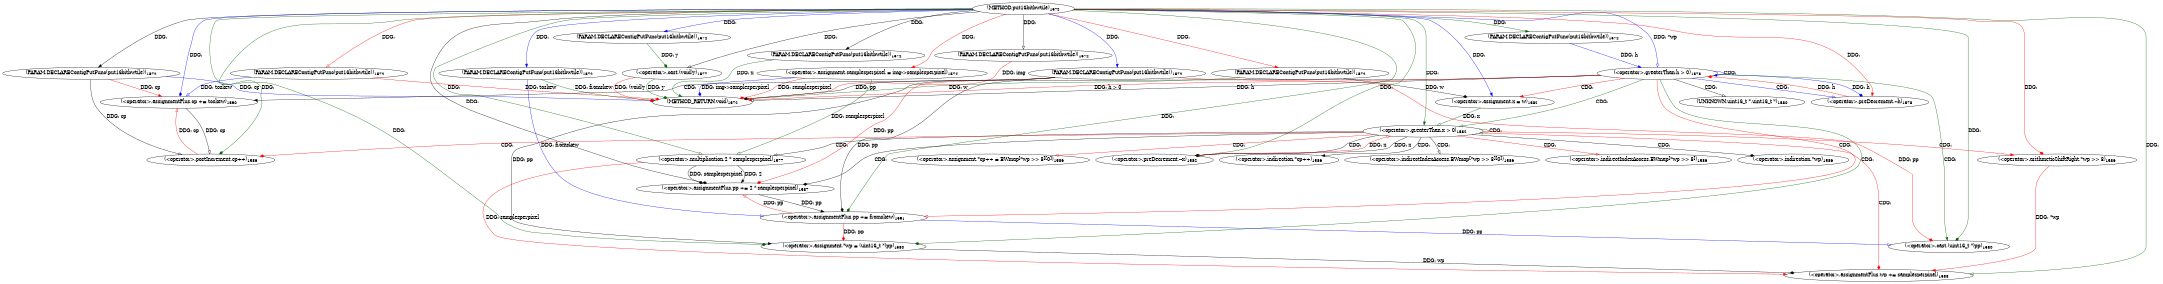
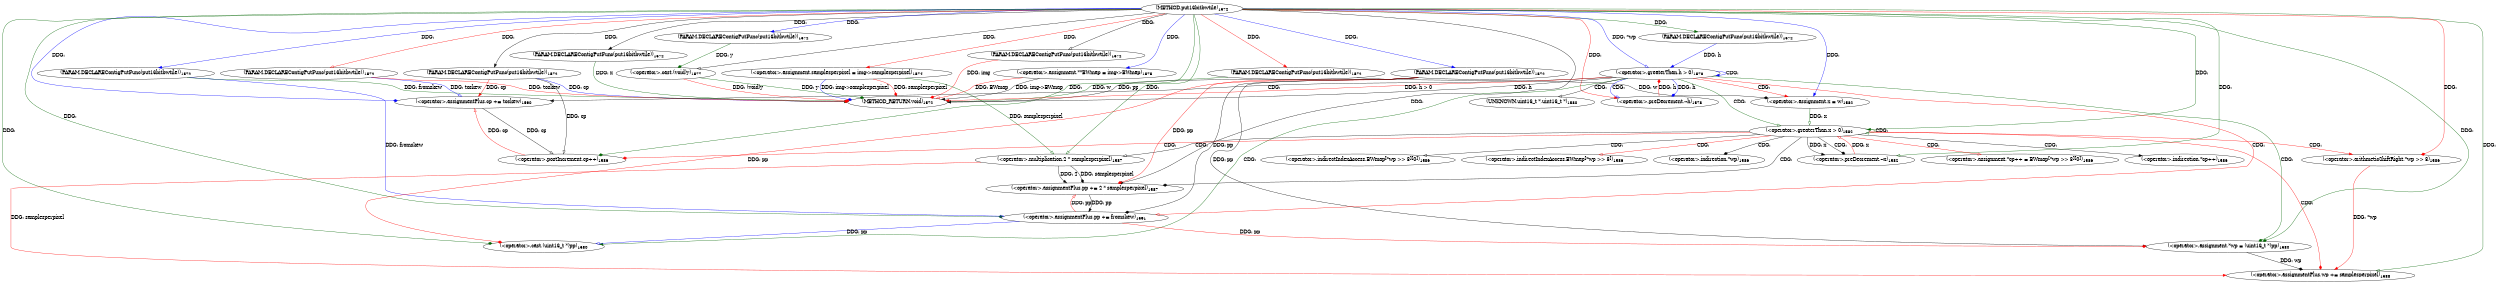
none -> (1085, 73)
(778, 159) -> (1117, 159)
